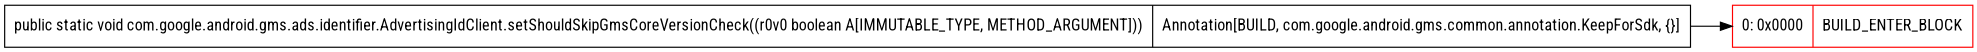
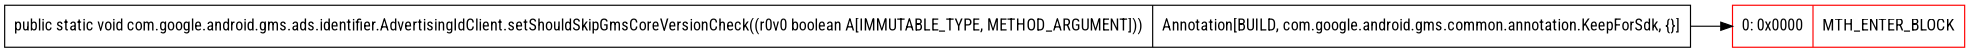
(1893, 26) -> (1889, 26)
